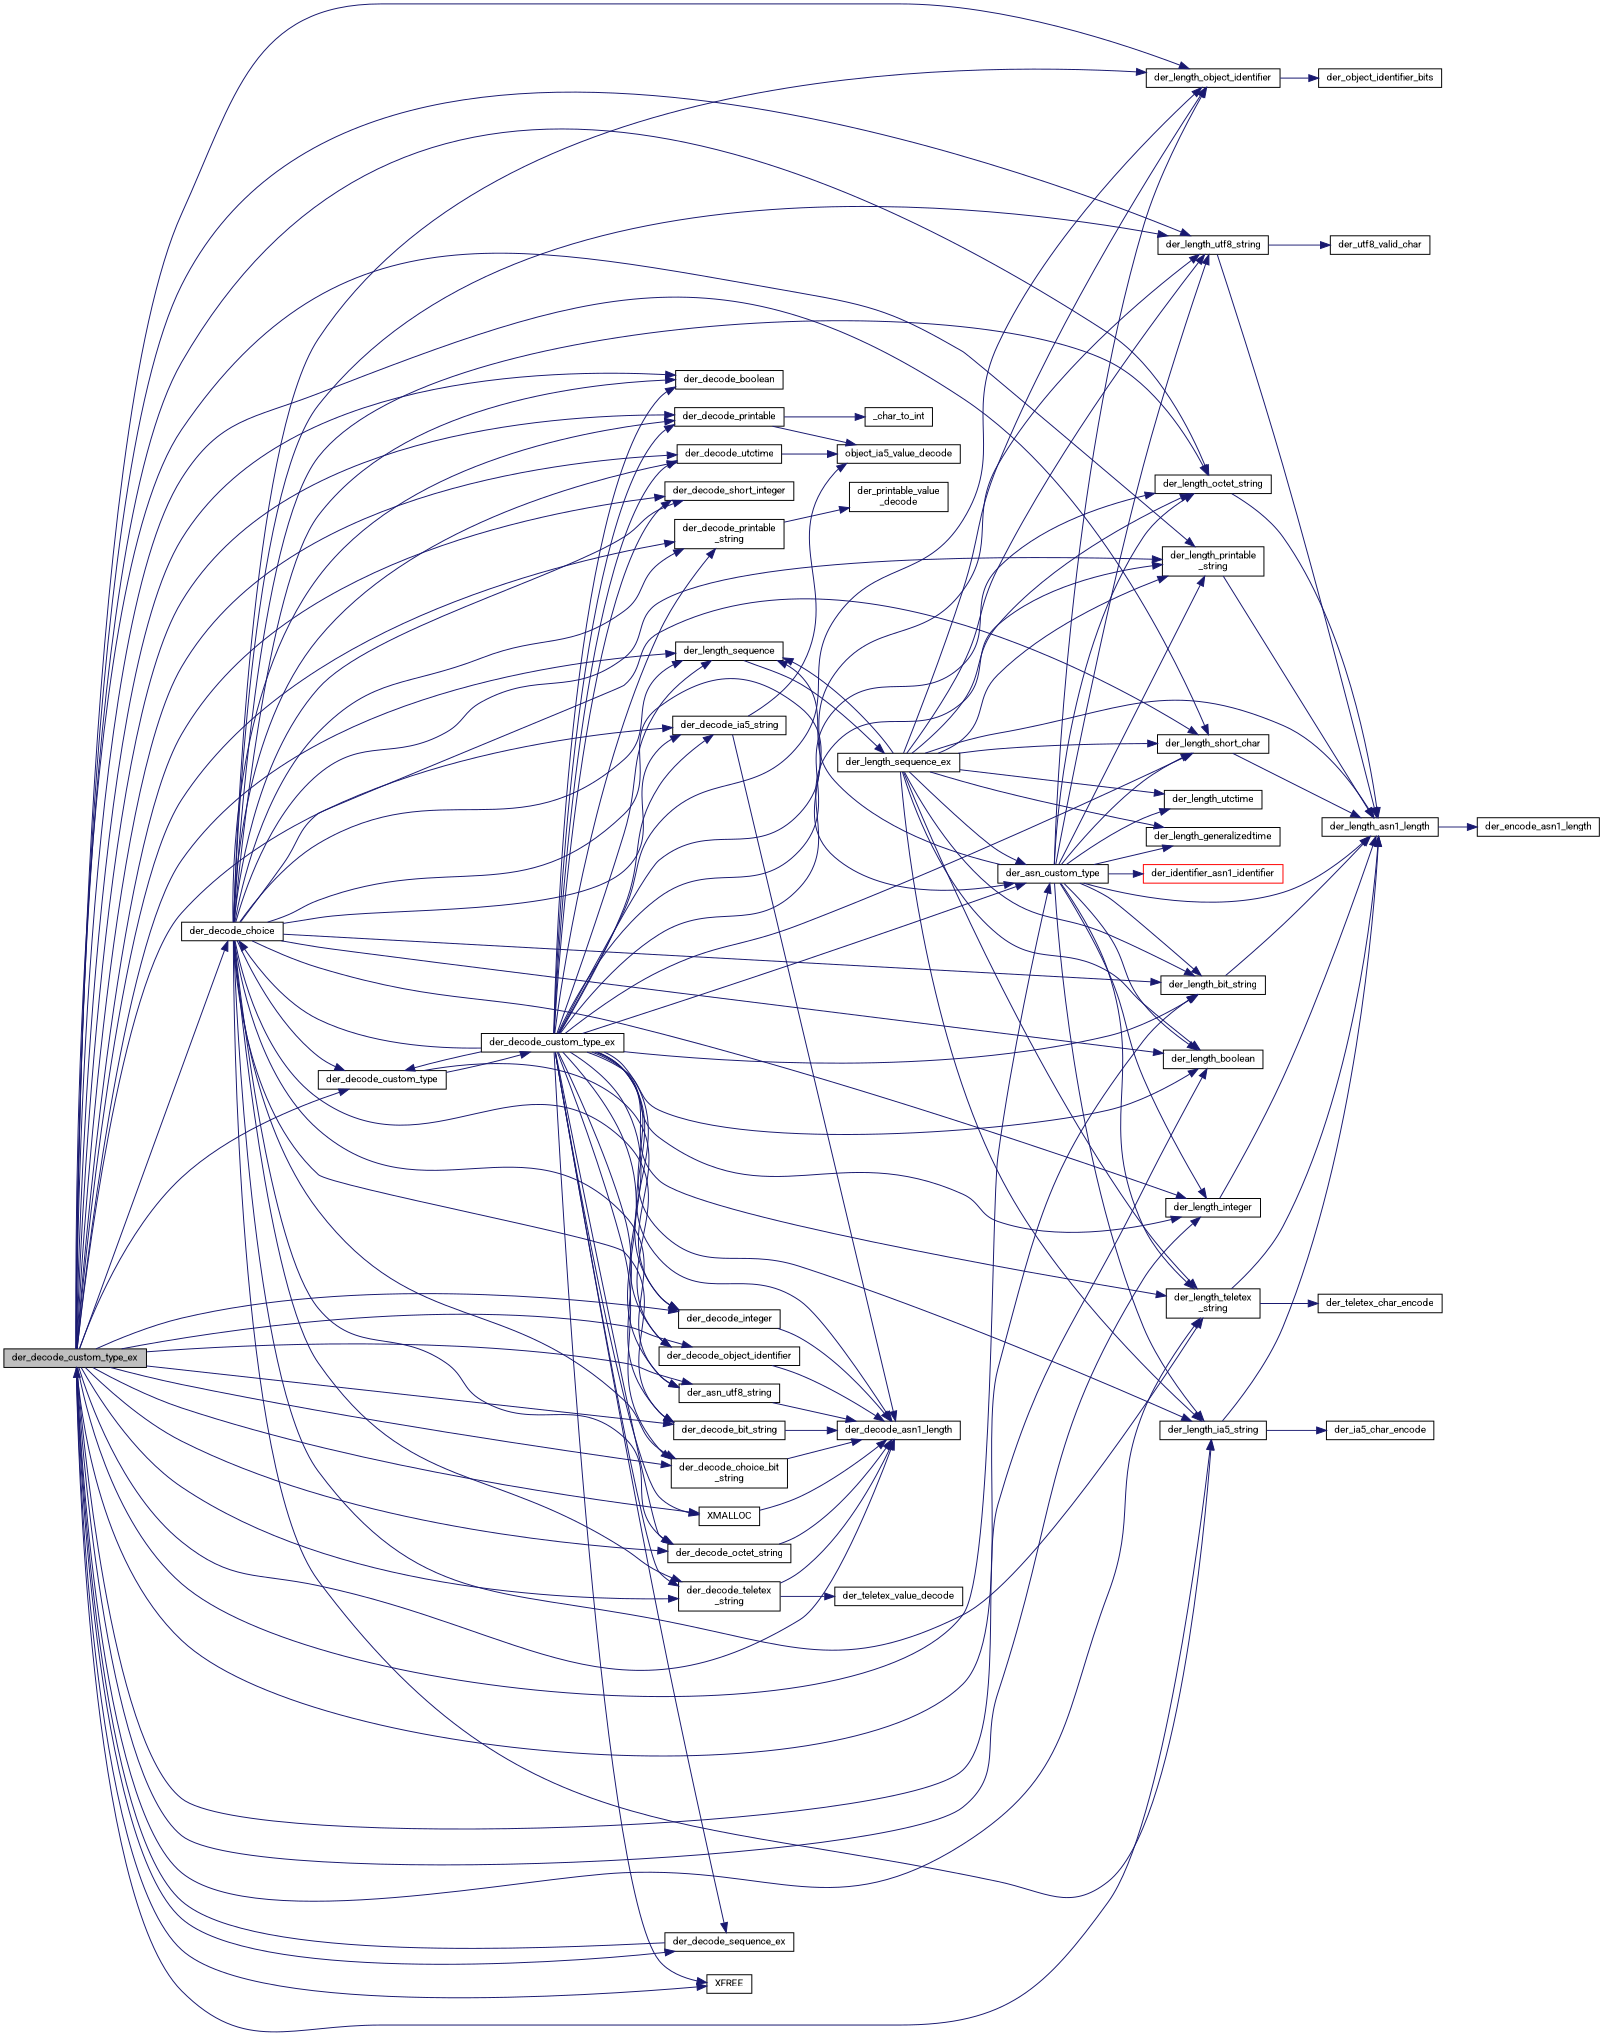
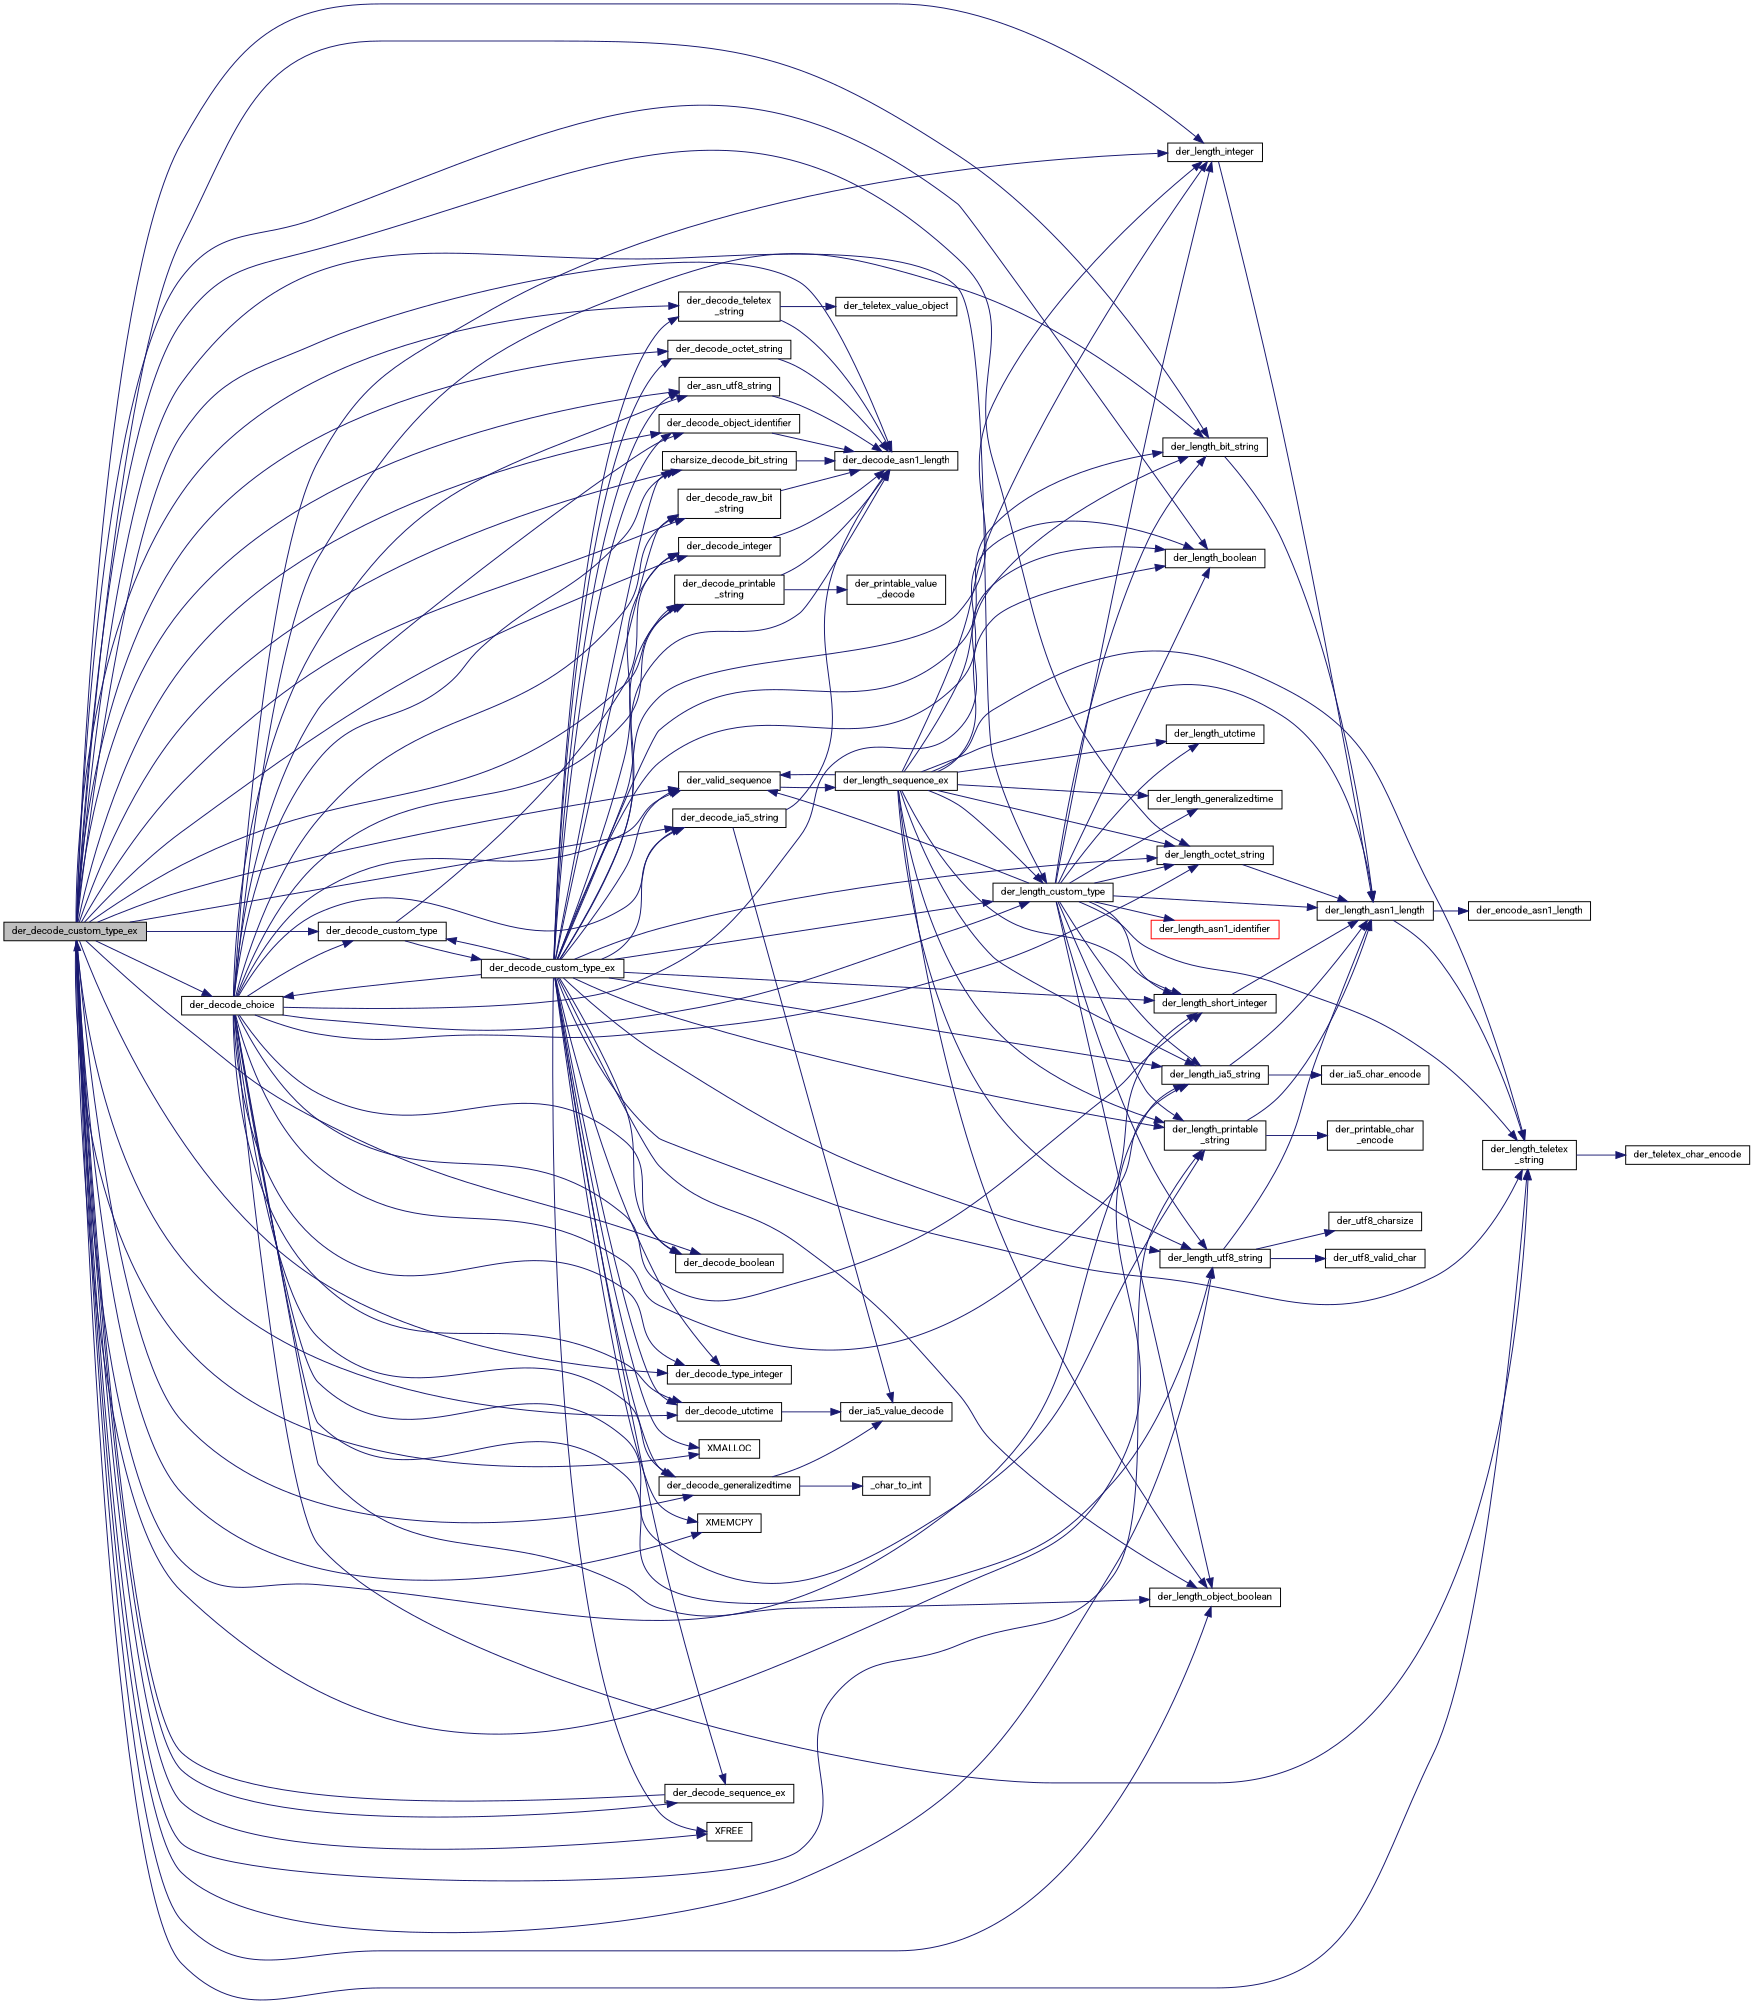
(1213, 78) -> (1215, 1597)
(1380, 78) -> none
(729, 417) -> (729, 1486)
(899, 454) -> (896, 1412)
none -> (1025, 458)
(729, 491) -> (729, 1375)
(729, 651) -> (729, 781)
(1213, 744) -> (1215, 1004)
(1053, 874) -> (1053, 892)
(1213, 874) -> (1215, 930)
(1338, 1080) -> (1473, 1015)
none -> (1375, 1136)
none -> (1375, 1221)
(349, 1332) -> none
(316, 1357) -> none
(729, 1430) -> (729, 461)
(729, 1473) -> (729, 504)
(823, 1485) -> (838, 533)
none -> (729, 1523)
(899, 1596) -> (896, 307)
